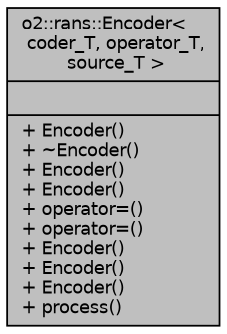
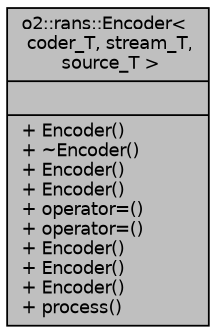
(113, 44) -> (108, 44)
